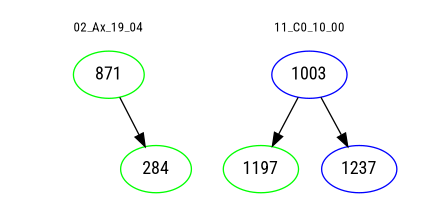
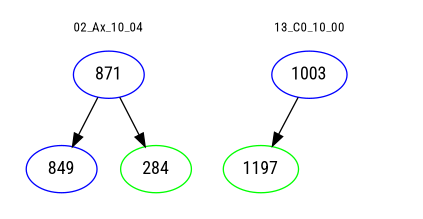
(109, 28) -> (109, 28)
(310, 28) -> (310, 28)
(109, 75) -> (109, 75)
none -> (62, 169)
(359, 169) -> none
